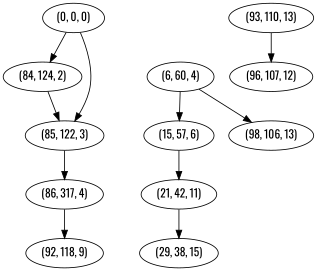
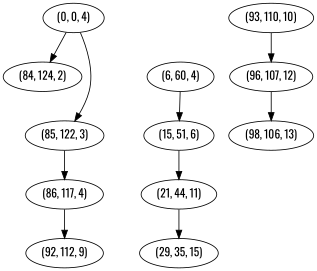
(74, 18) -> (74, 18)
(271, 18) -> (271, 18)
(52, 102) -> none
(222, 104) -> (271, 102)
(179, 136) -> (179, 136)
(65, 194) -> (65, 194)
(179, 194) -> (179, 194)
(65, 253) -> (65, 253)
(179, 253) -> (179, 253)
